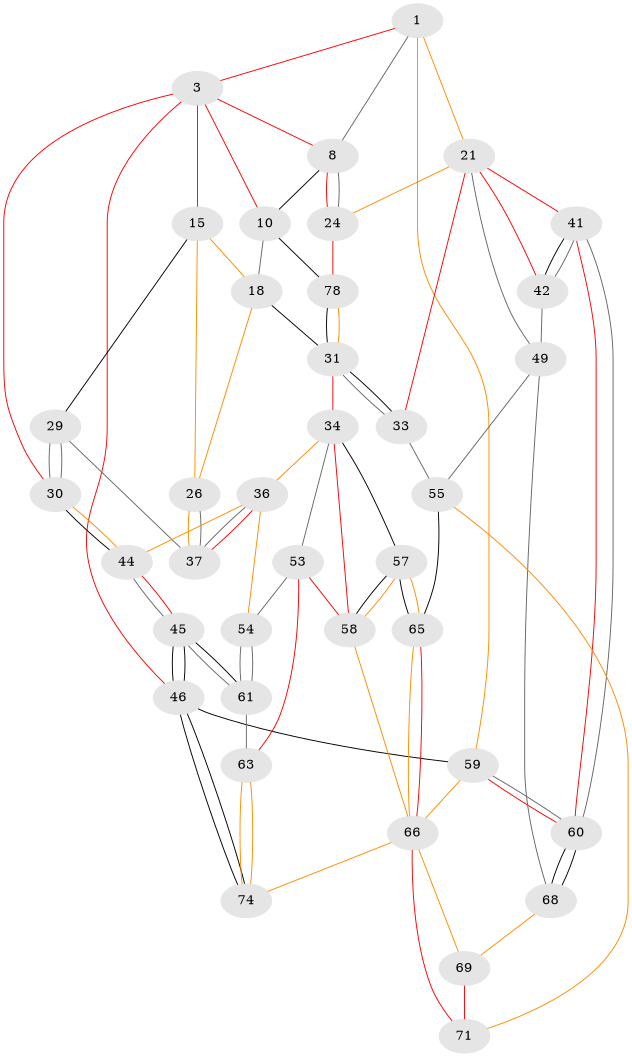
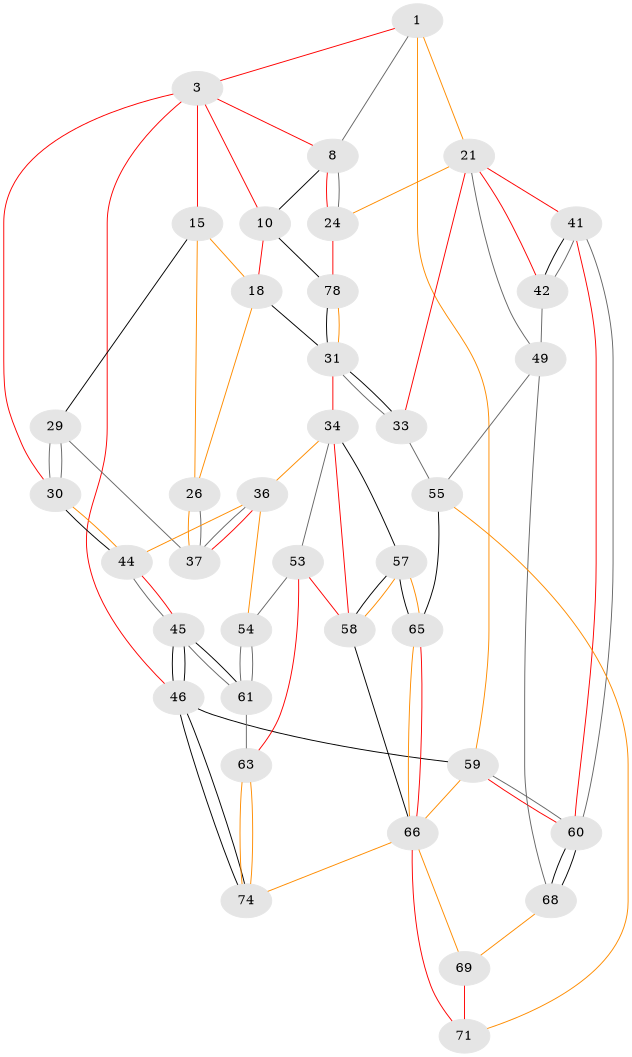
(261, 257) -> (261, 257)
(381, 732) -> (381, 732)
